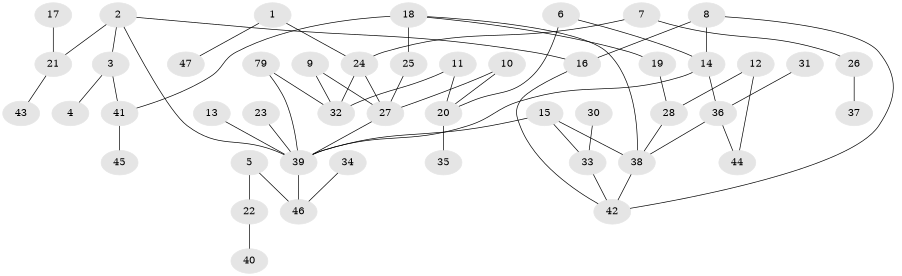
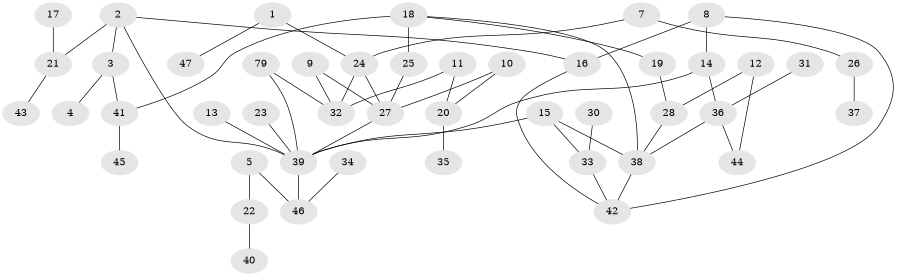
(561, 15) -> none
